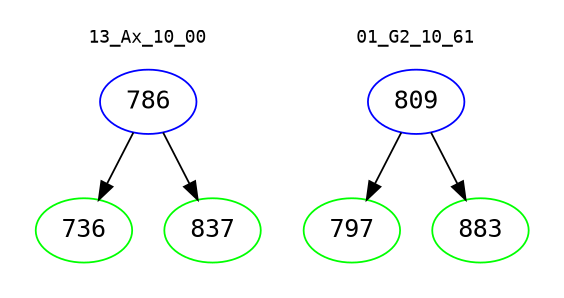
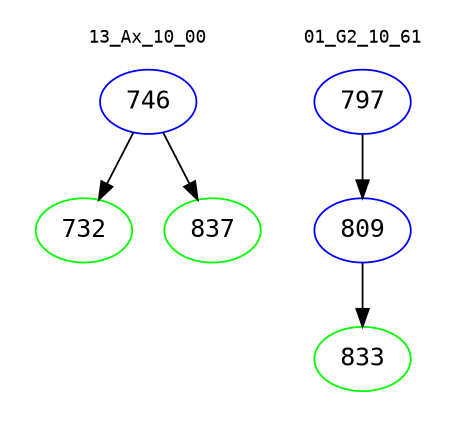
(148, 102) -> (148, 102)
(388, 158) -> (363, 157)
(84, 230) -> (84, 230)
(352, 230) -> (363, 102)
(480, 230) -> (363, 359)
